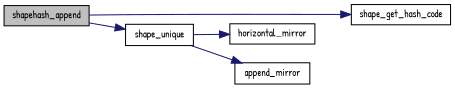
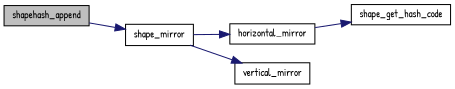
(215, 14) -> (328, 26)
(159, 35) -> (159, 35)
(272, 73) -> (272, 73)
